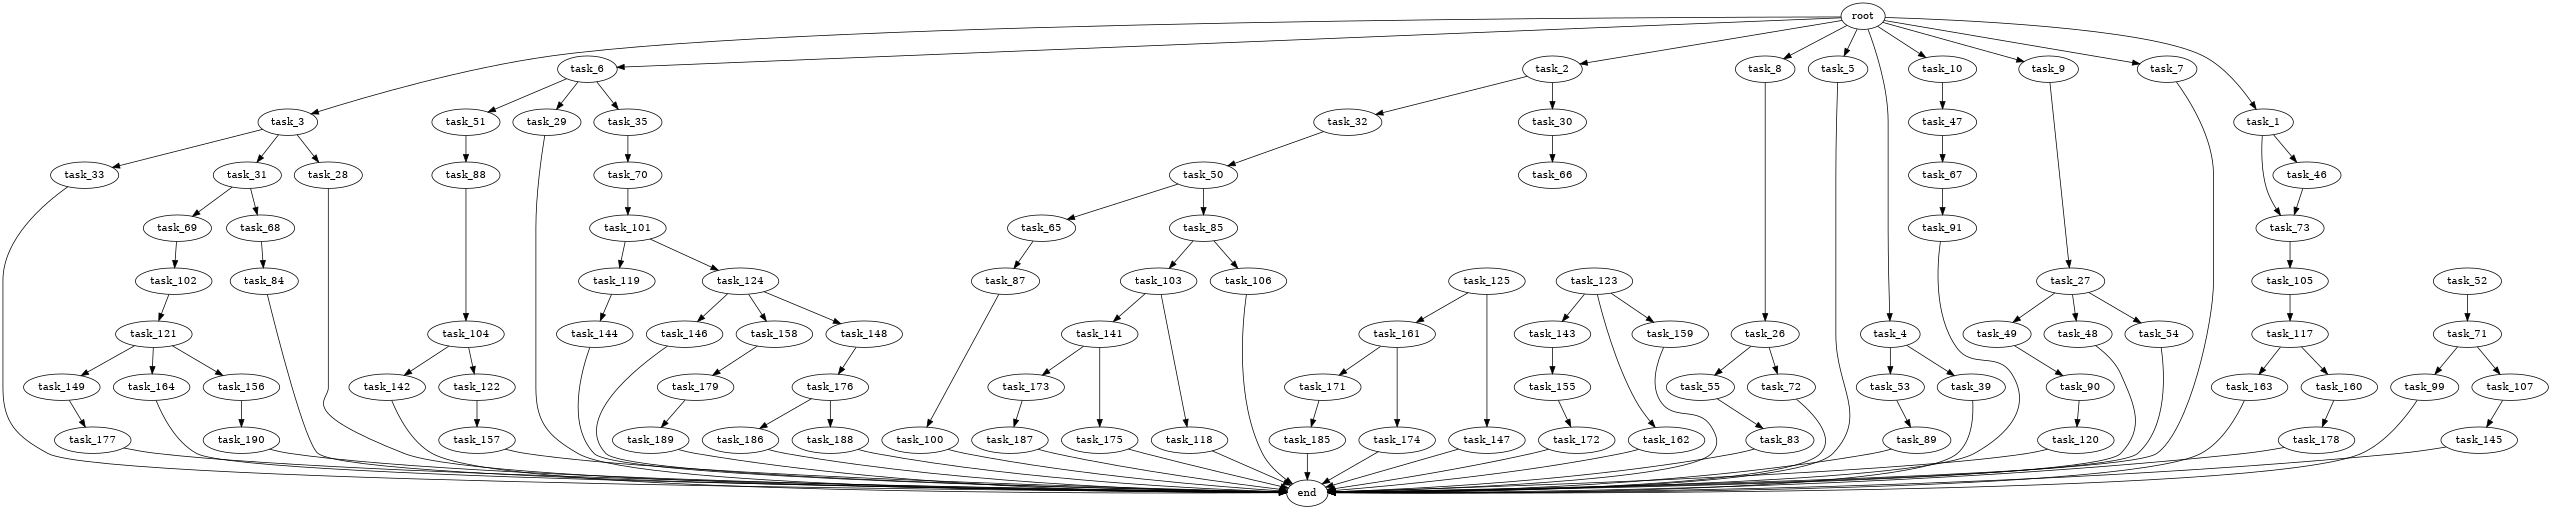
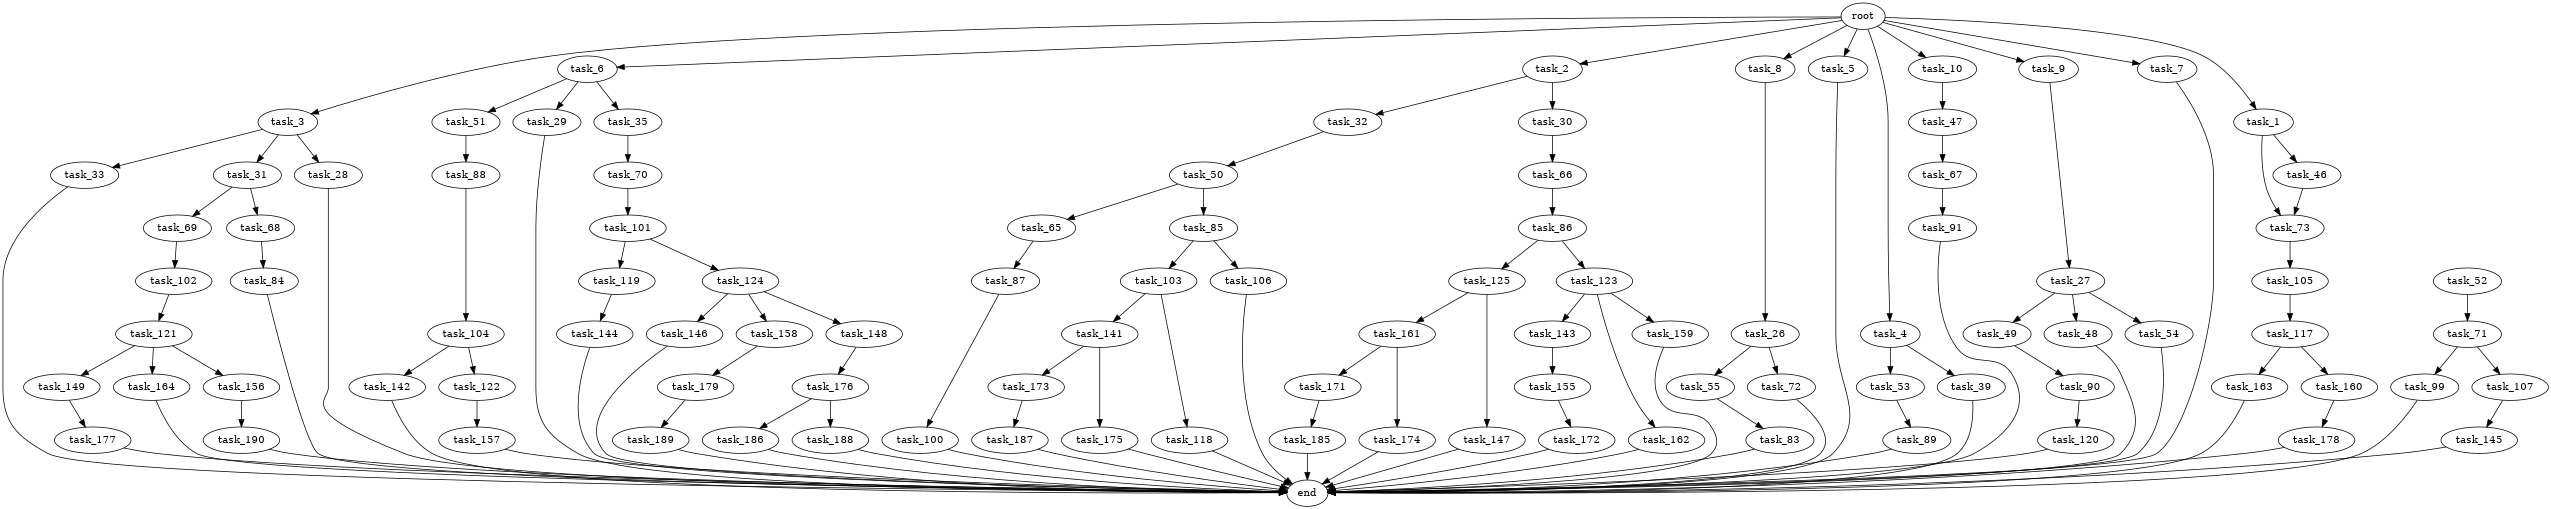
none -> (1552, 228)
